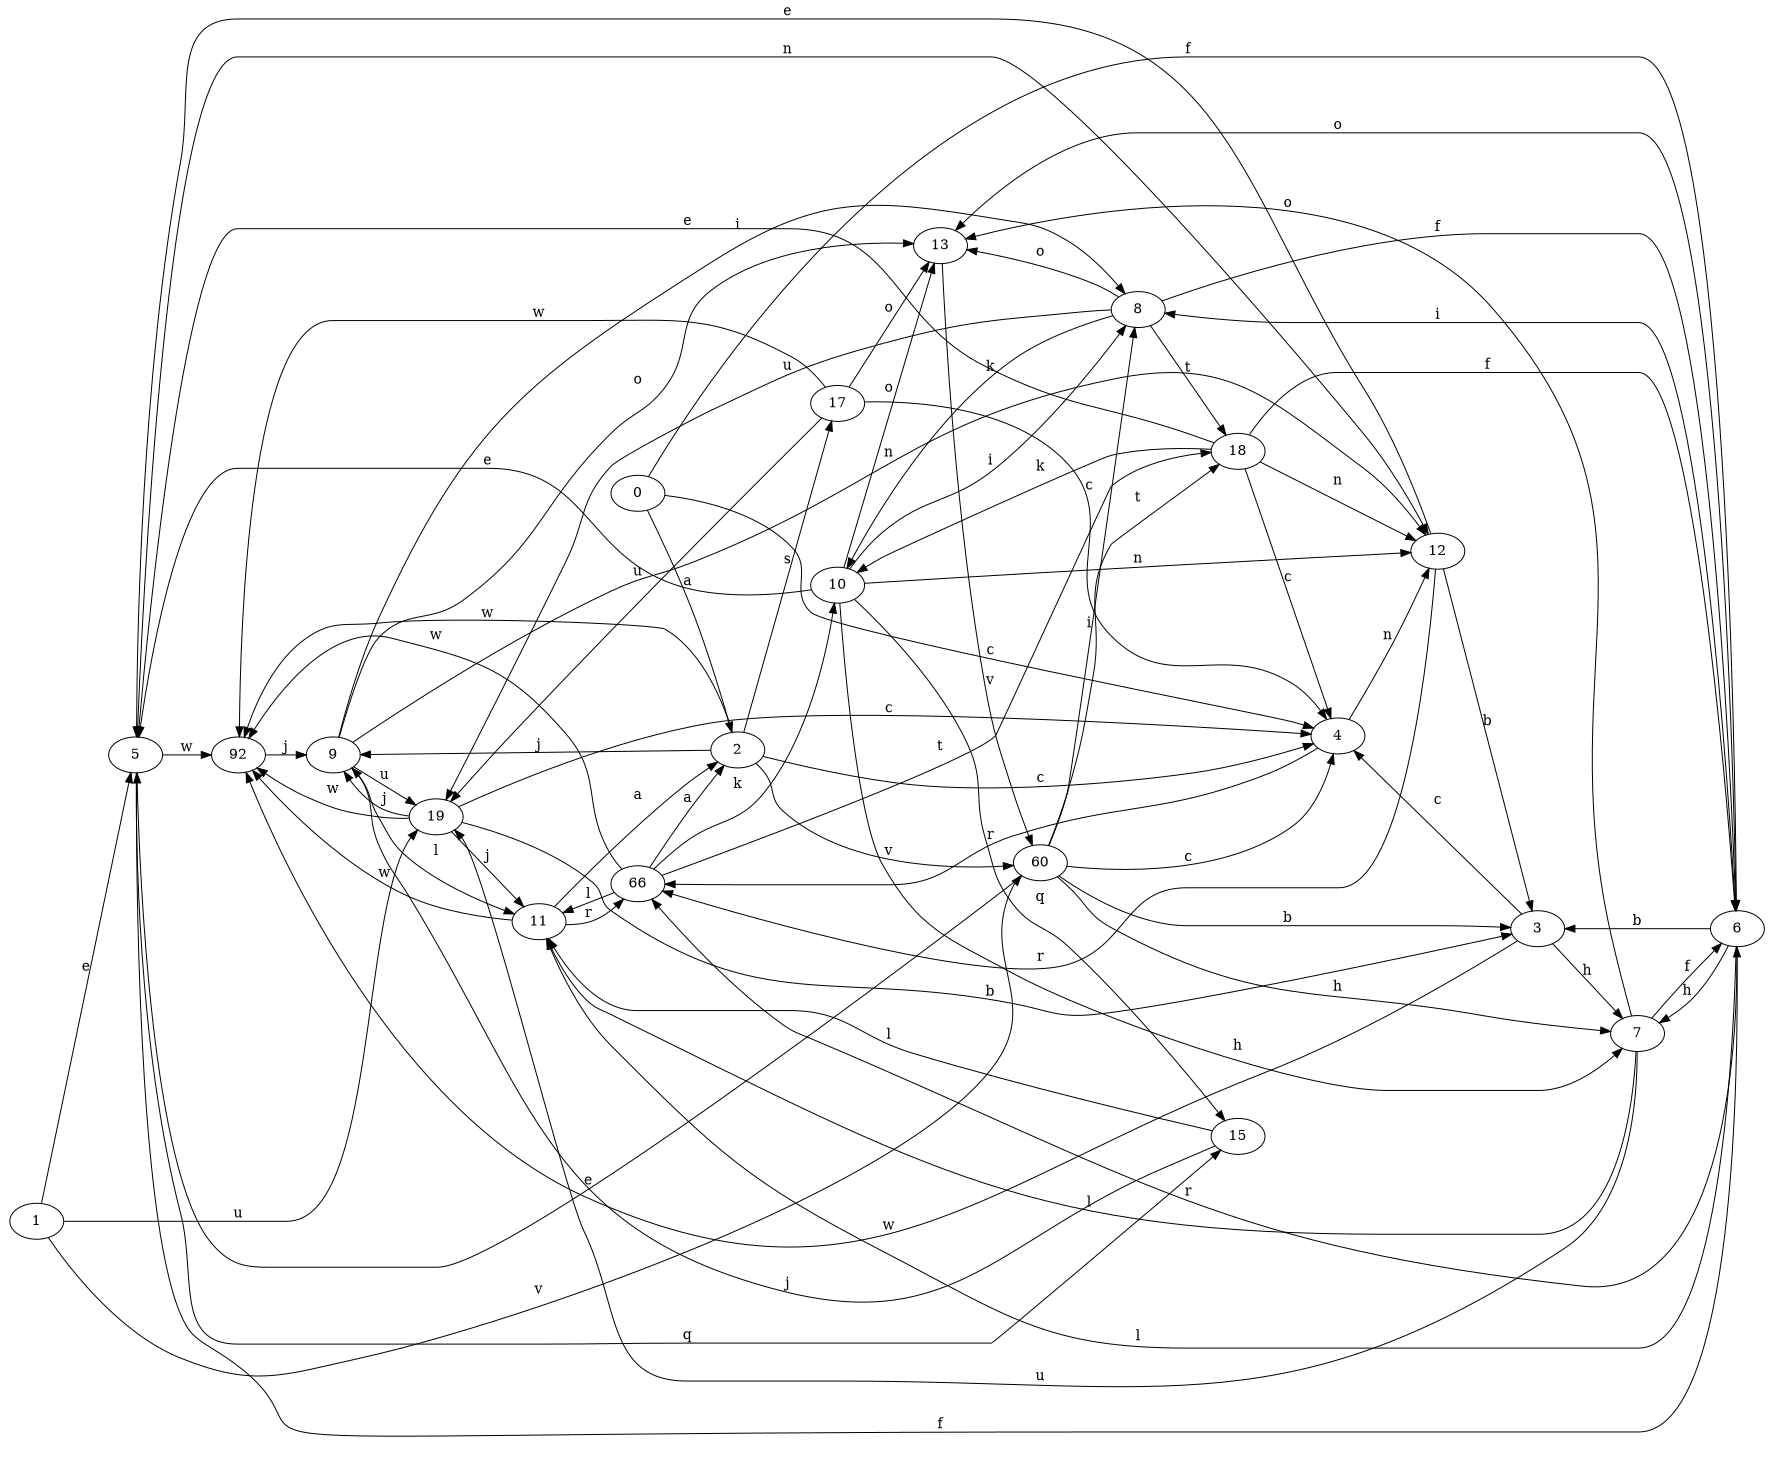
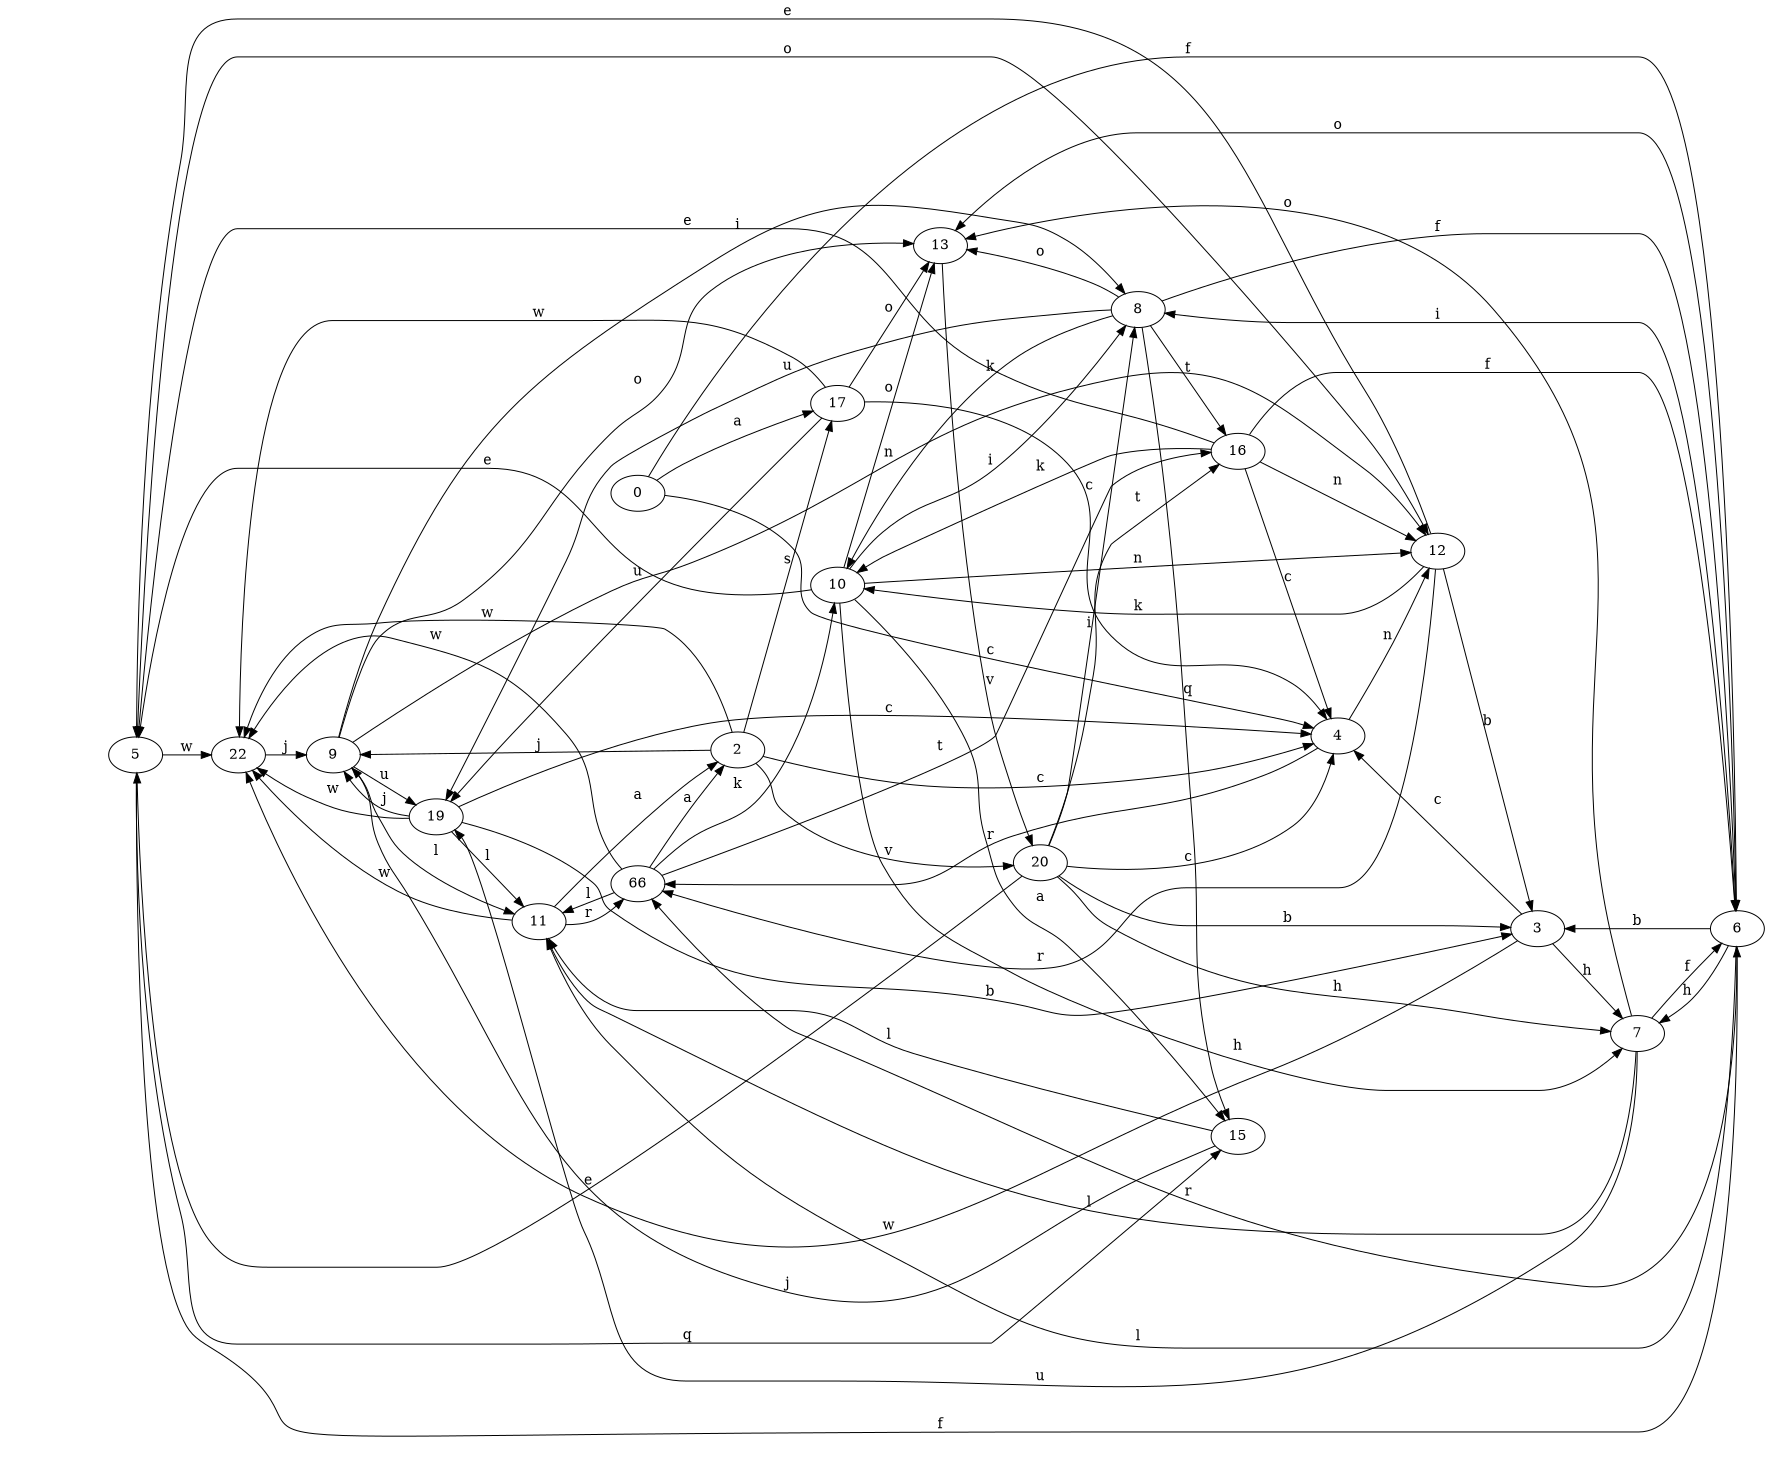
(788, 49) -> (788, 49)
(1238, 451) -> (1238, 451)
(694, 614) -> (728, 443)
none -> (1156, 614)
none -> (1185, 719)
(238, 755) -> (238, 755)
(488, 856) -> (488, 856)
(1040, 863) -> (1040, 863)
(1040, 897) -> (1040, 897)
(37, 1221) -> none
